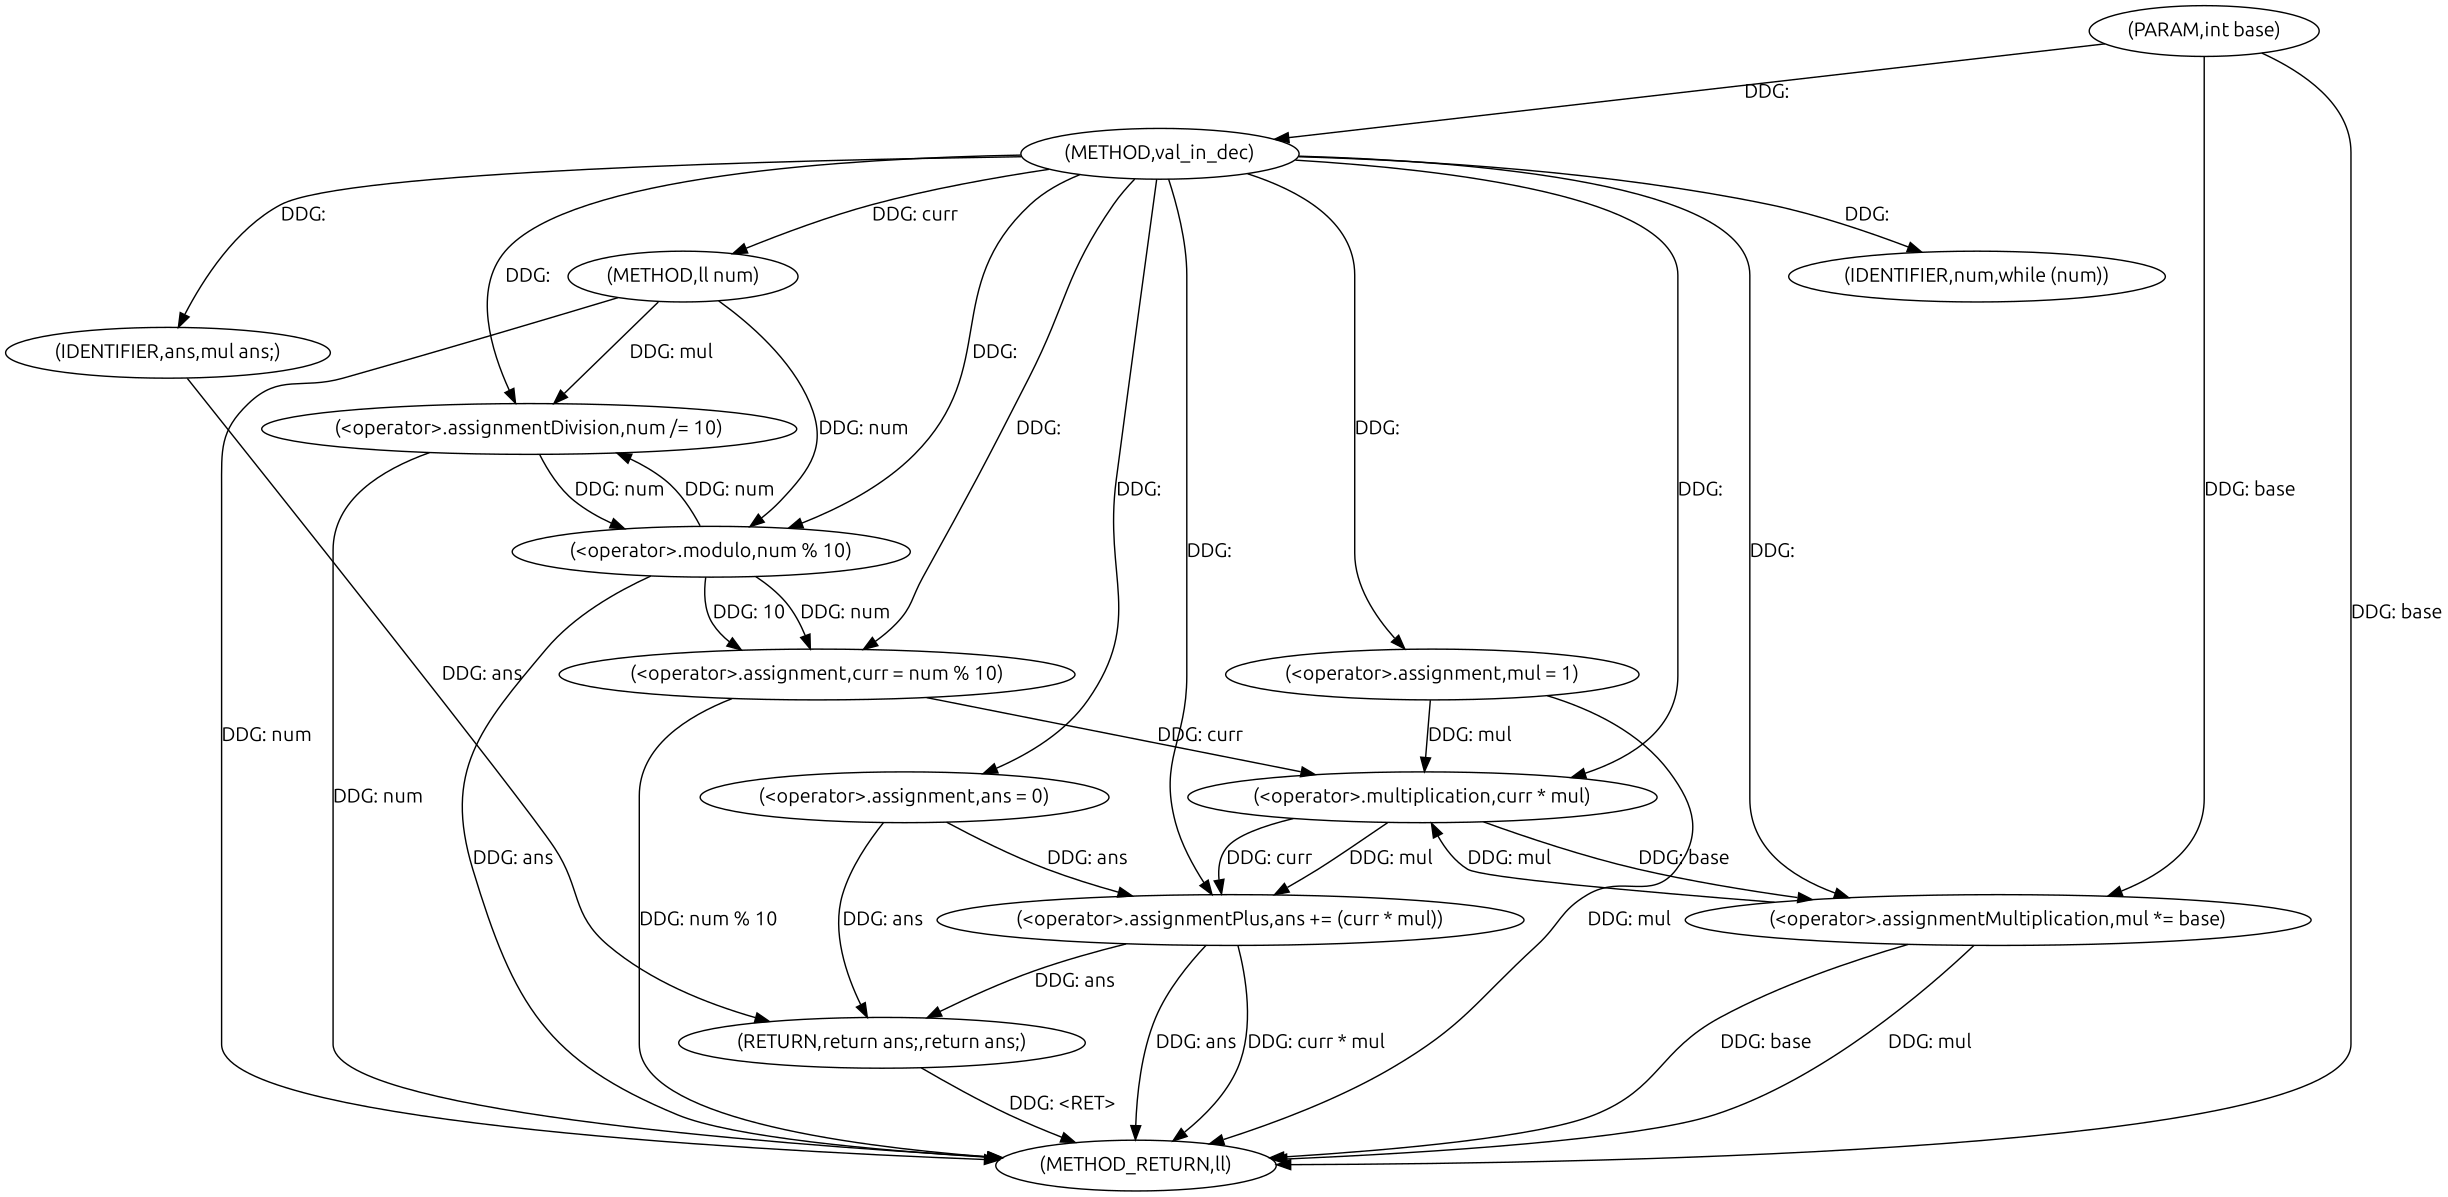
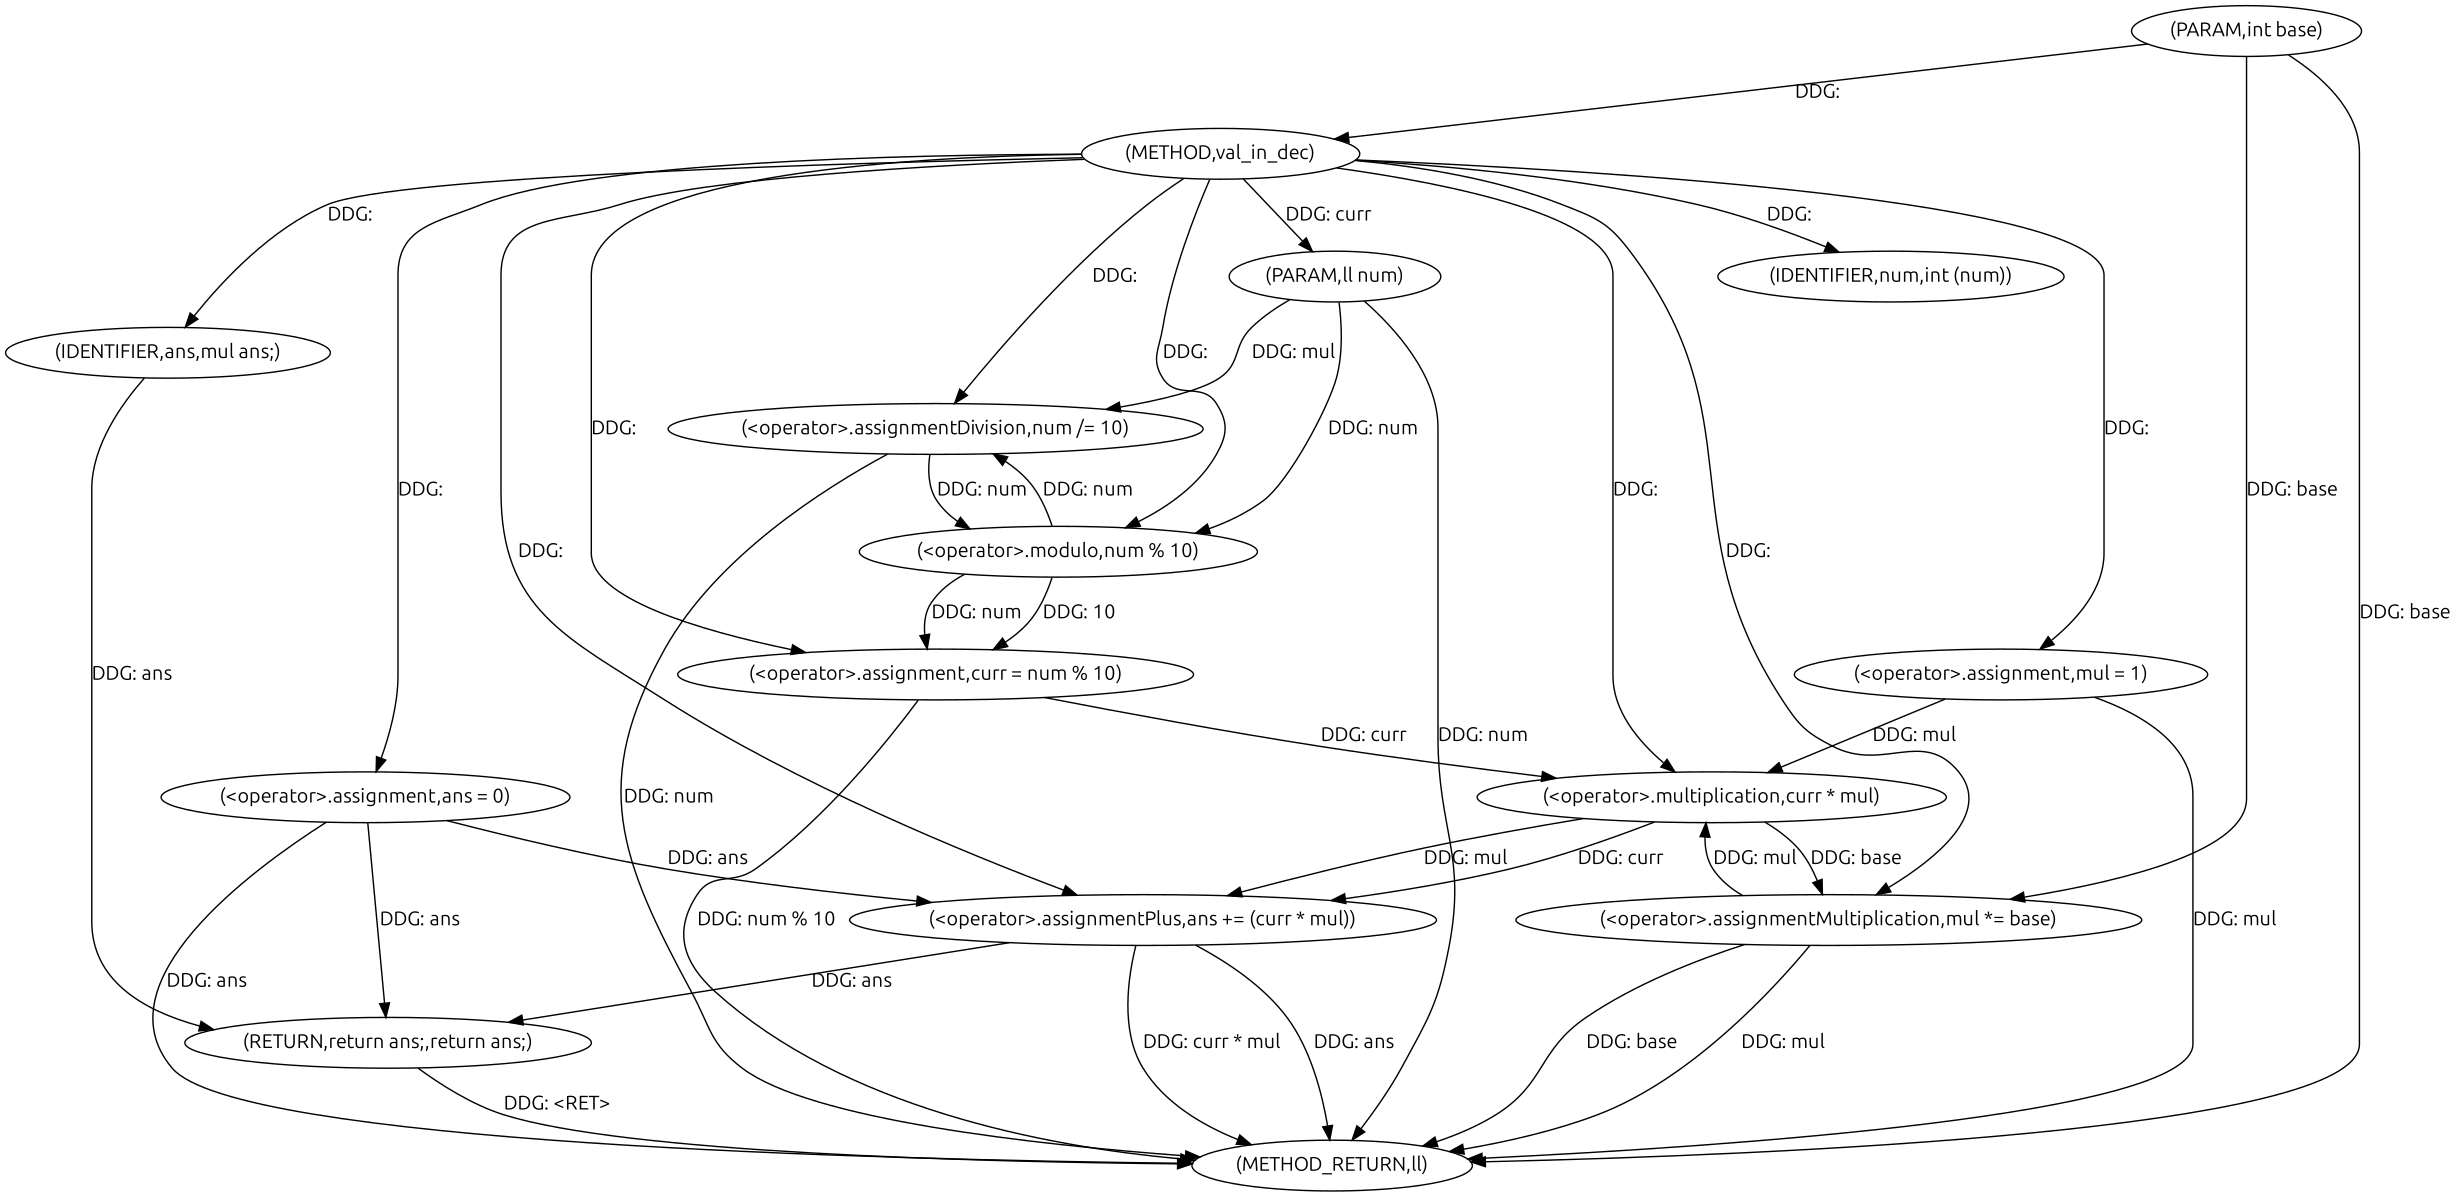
(683, 277) -> (1335, 277)
(1977, 277) -> (1891, 277)
(524, 996) -> (508, 1136)
